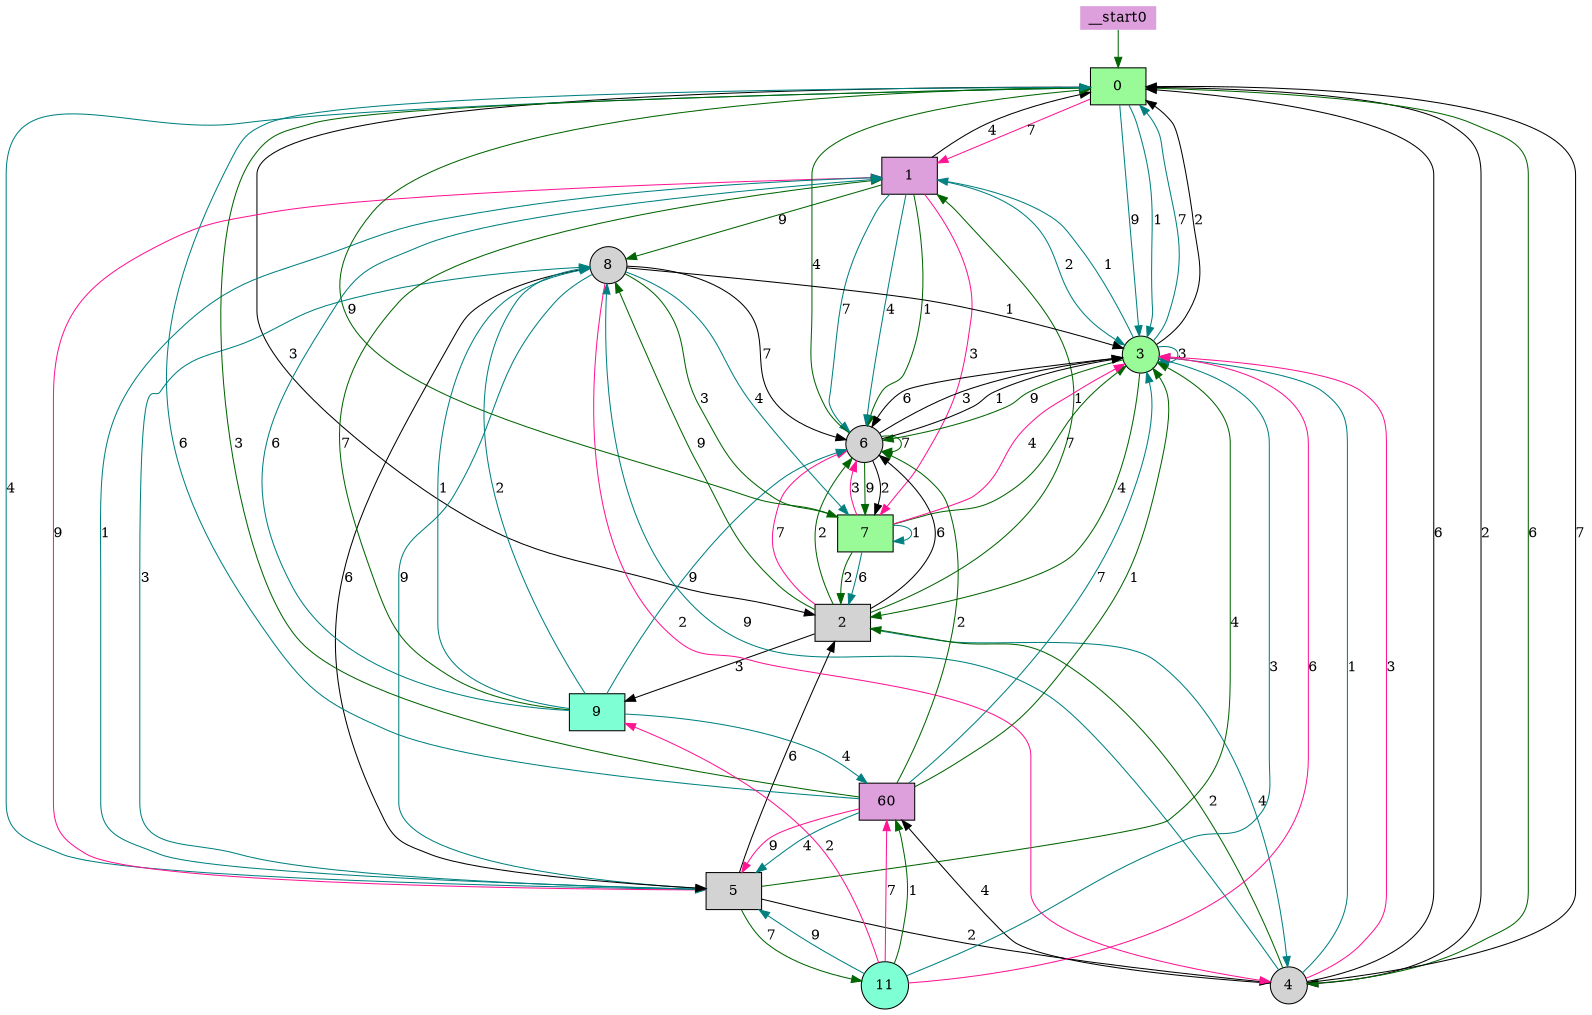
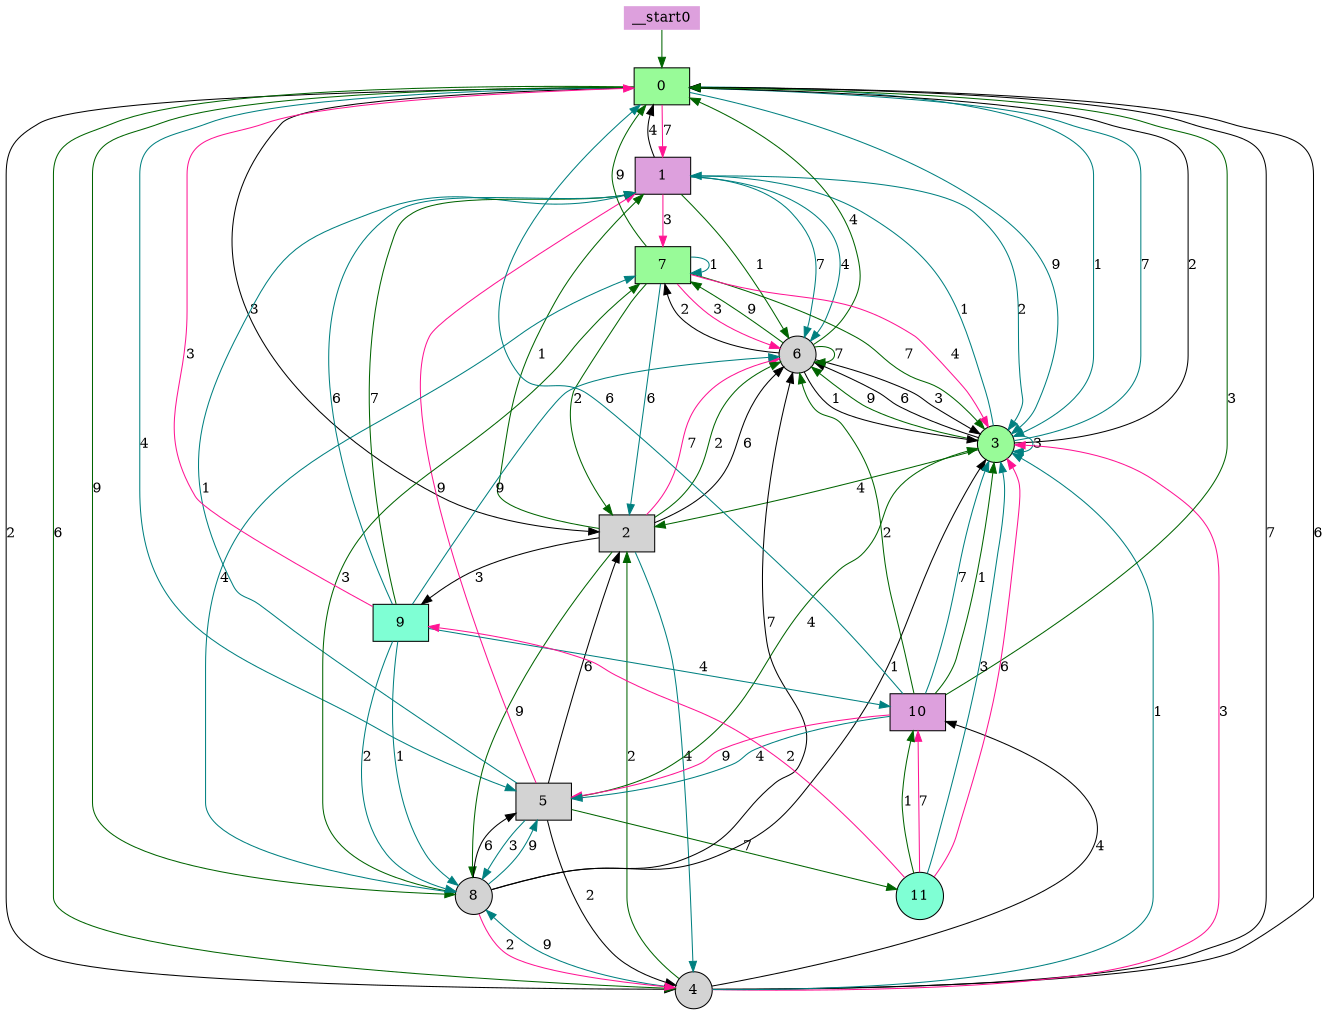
none -> (187, 211)
(759, 220) -> (92, 393)
(887, 802) -> (918, 712)
(815, 946) -> none
